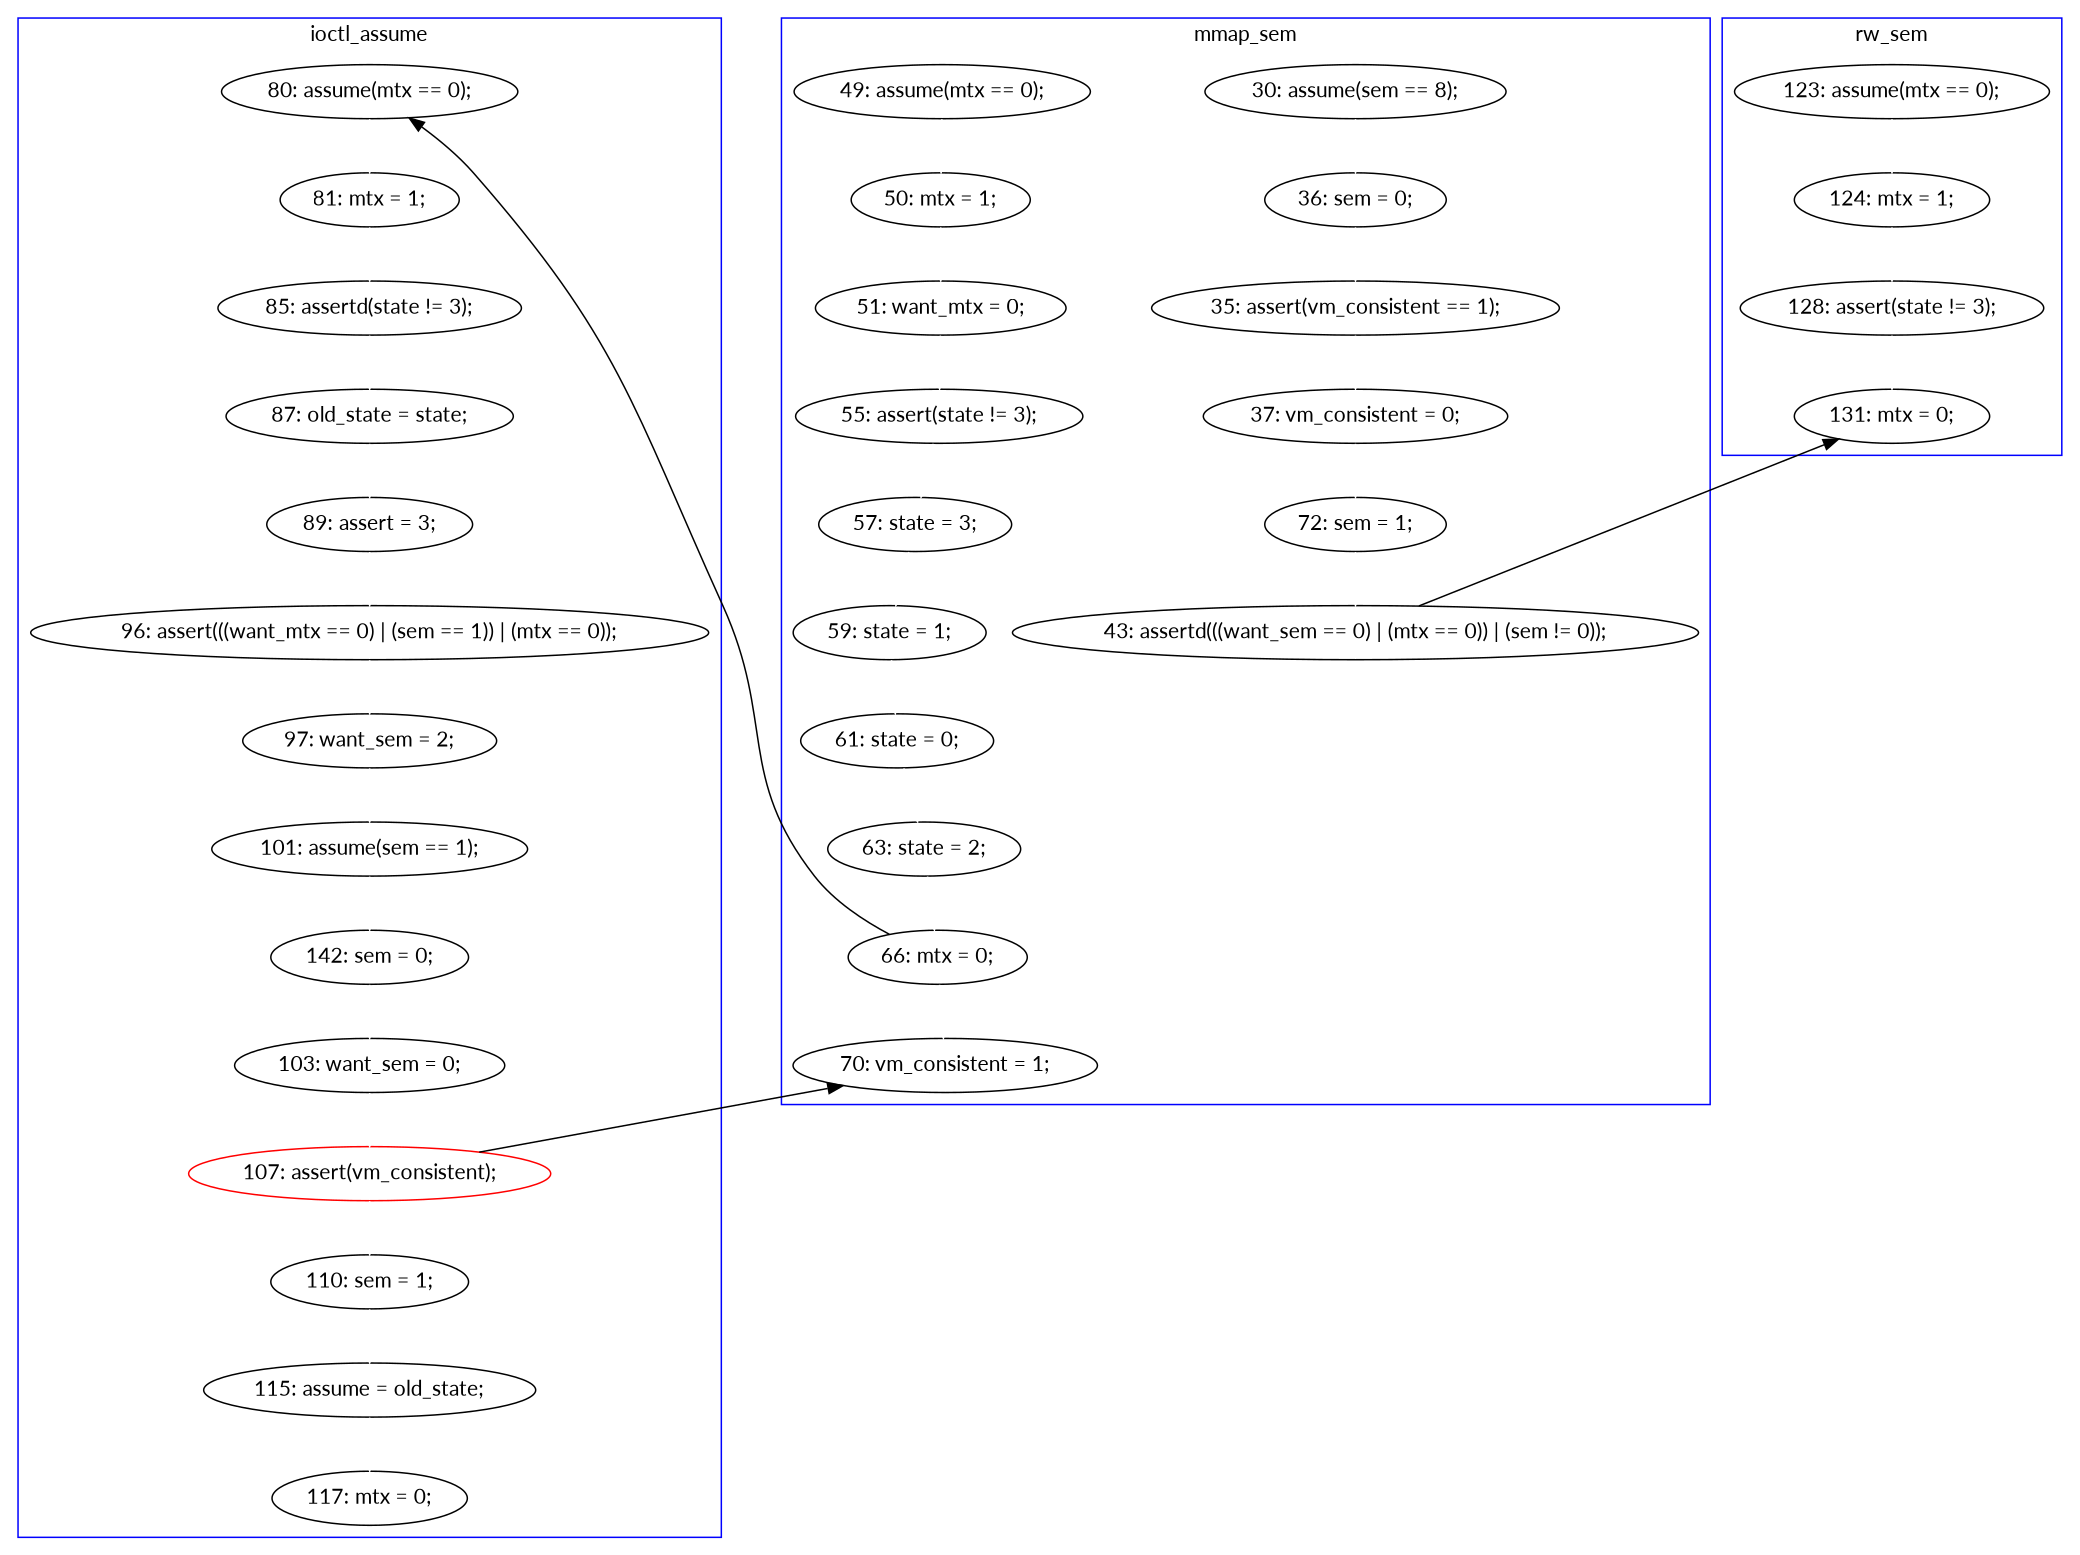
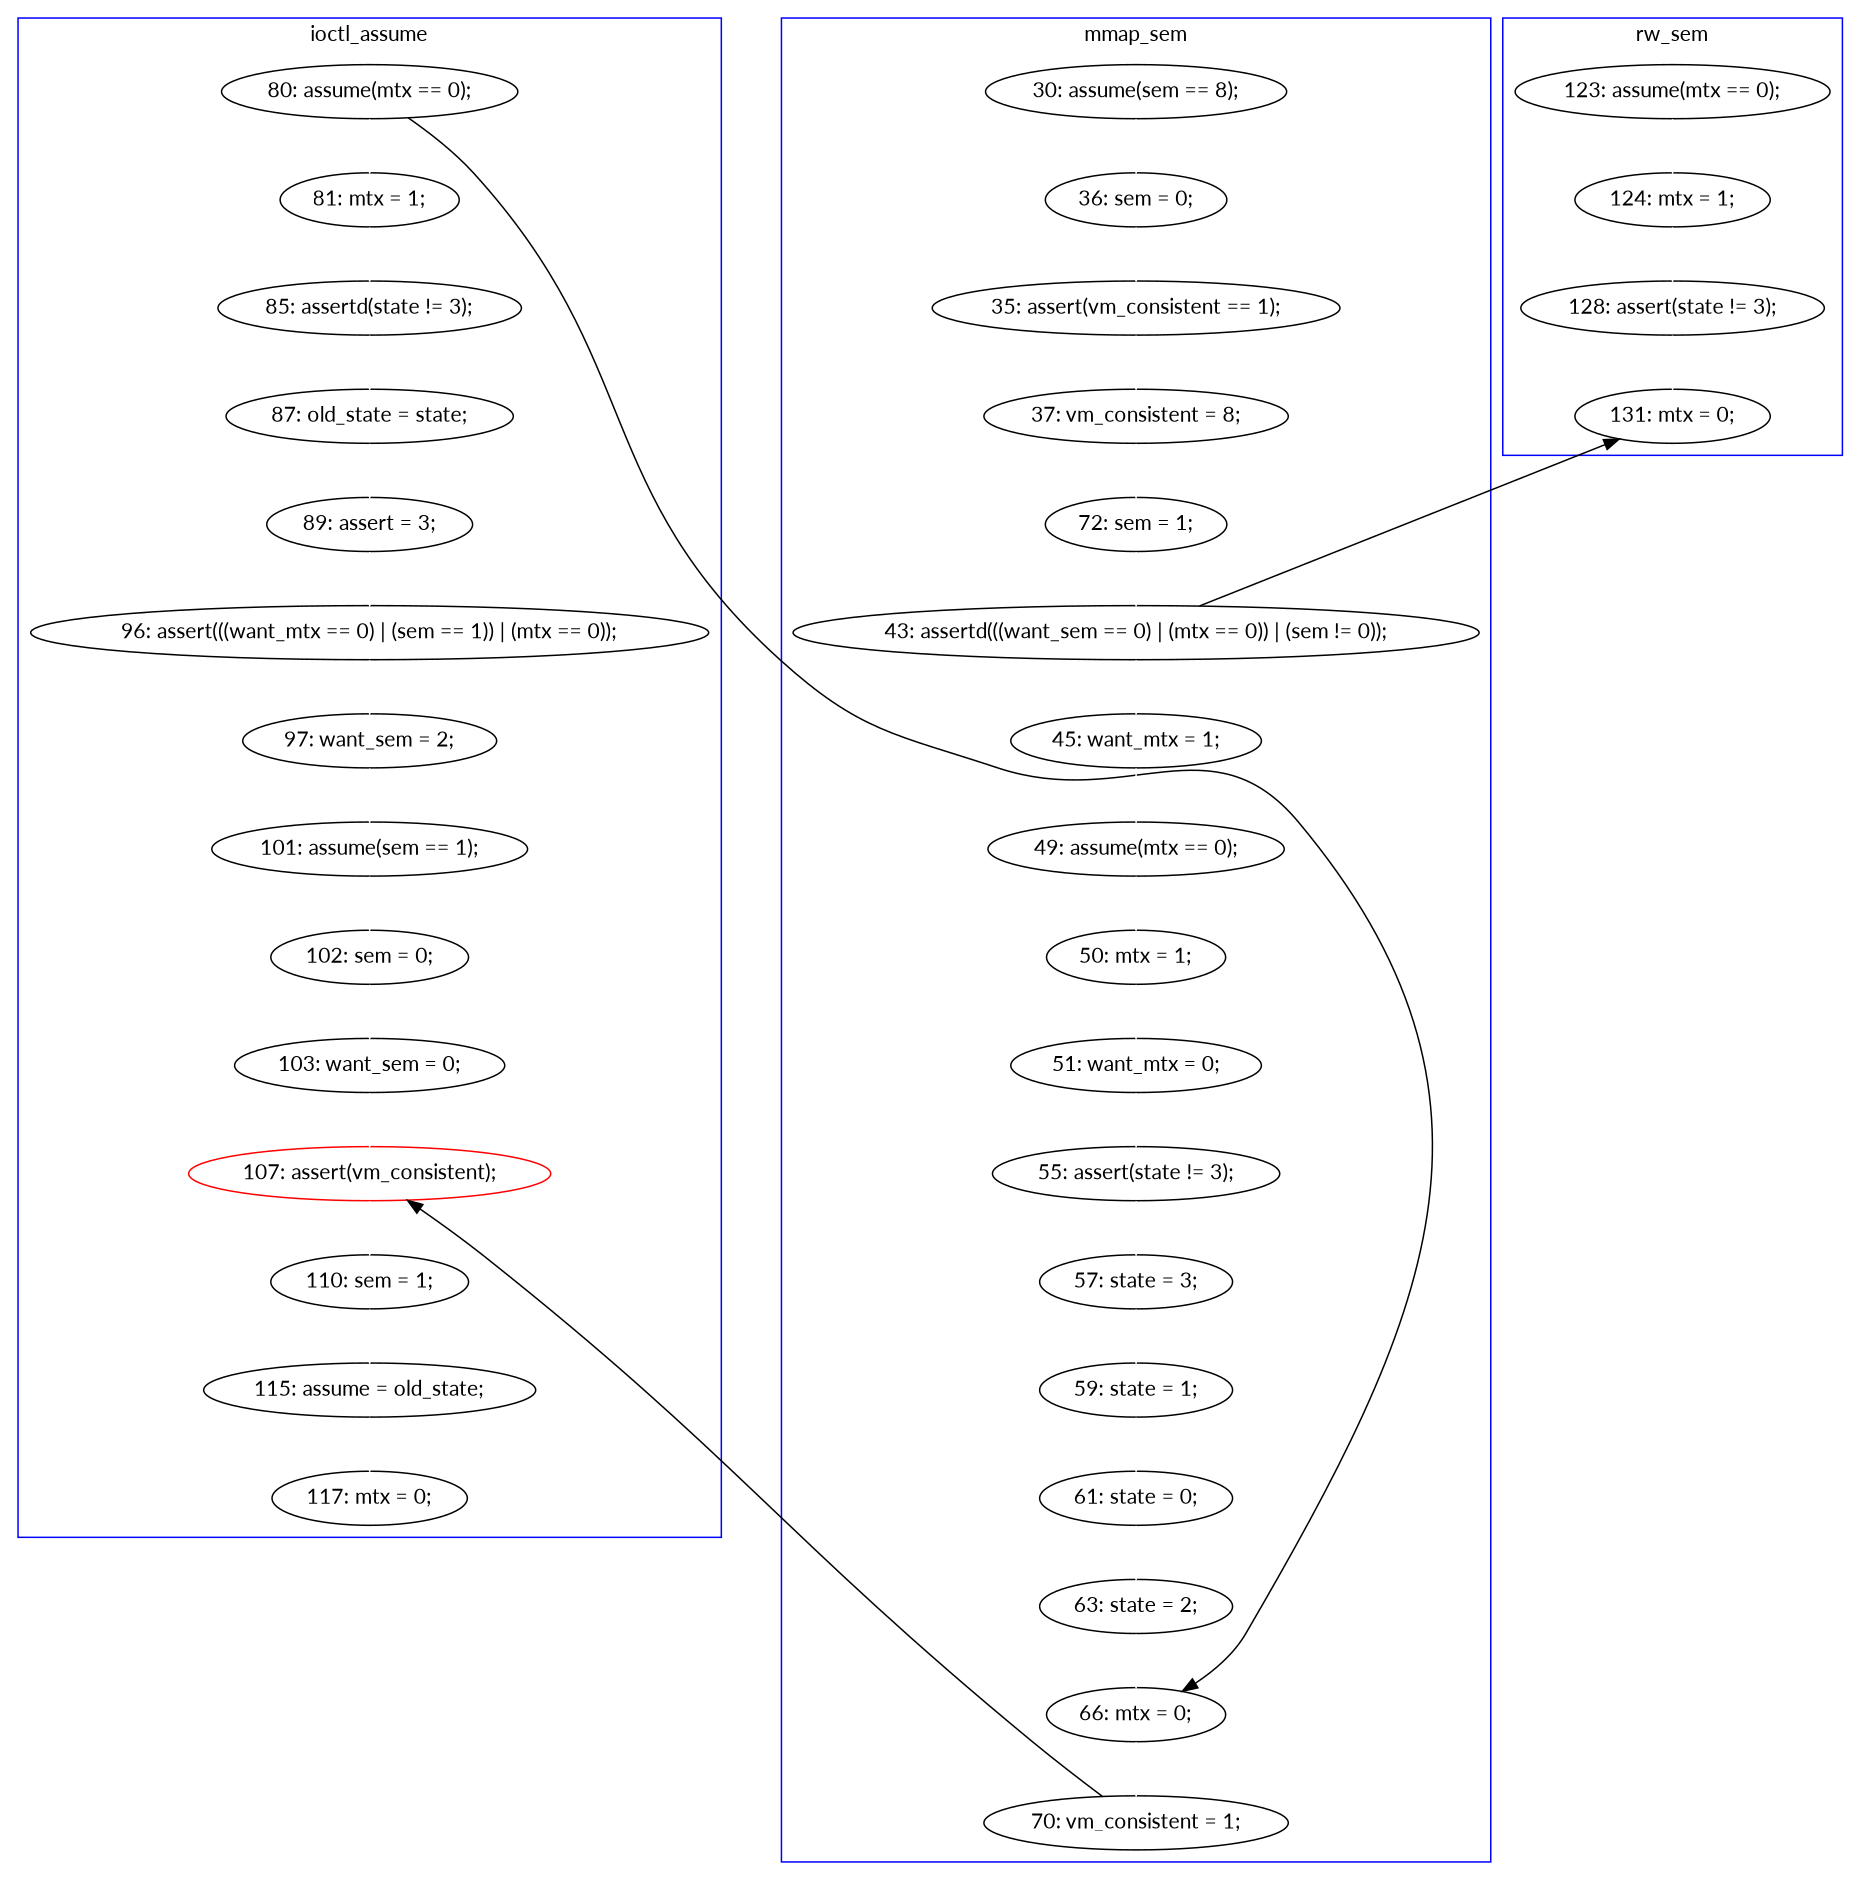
(1356, 416) -> (1136, 416)
(685, 520) -> (1178, 771)
none -> (1136, 741)
(370, 957) -> (370, 957)
(653, 1120) -> (763, 1500)
